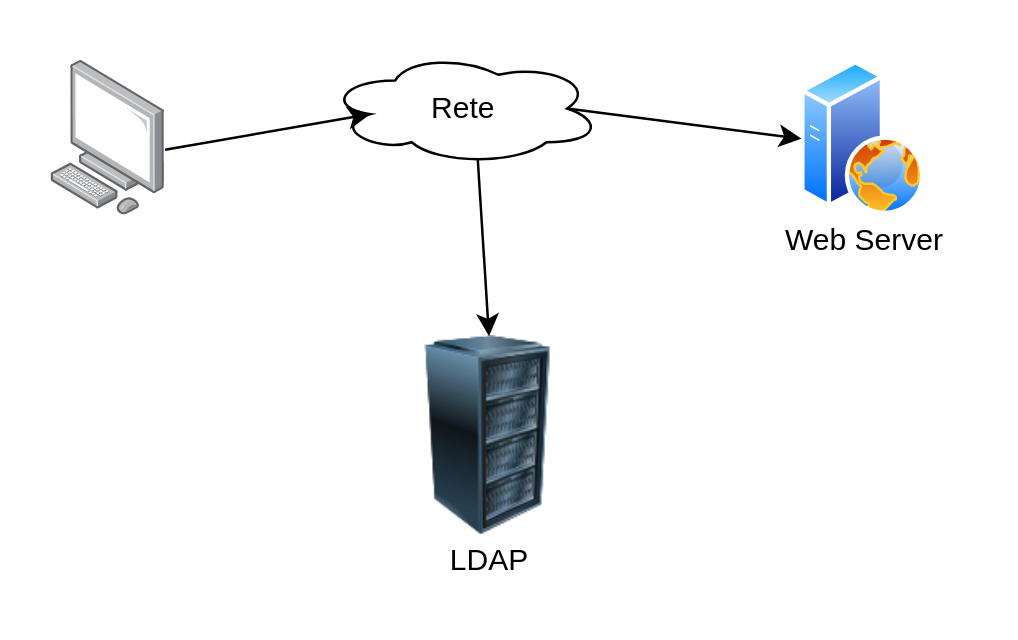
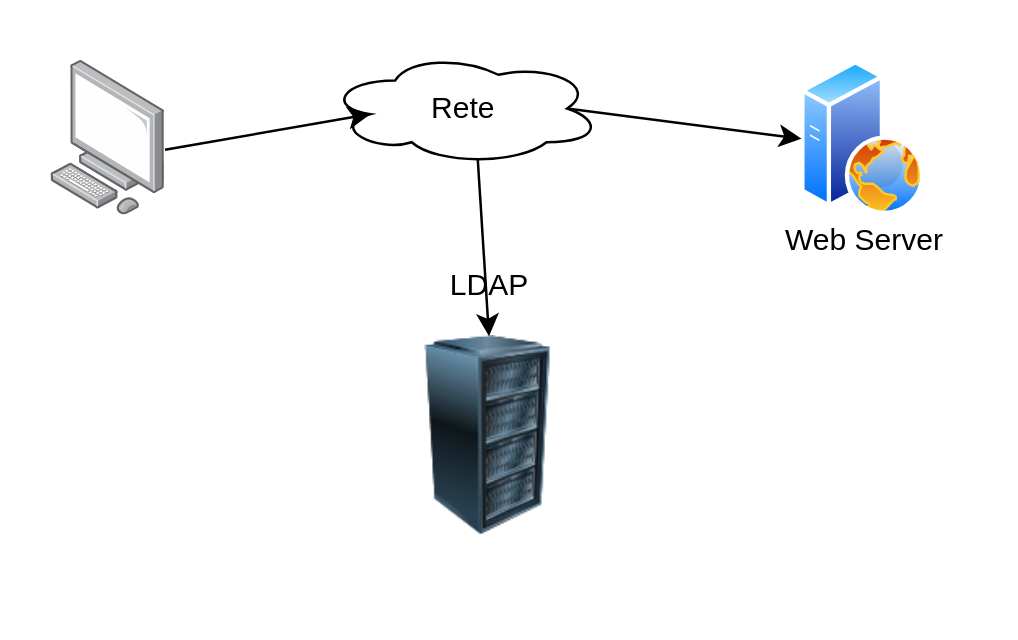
(489, 561) -> (489, 286)
